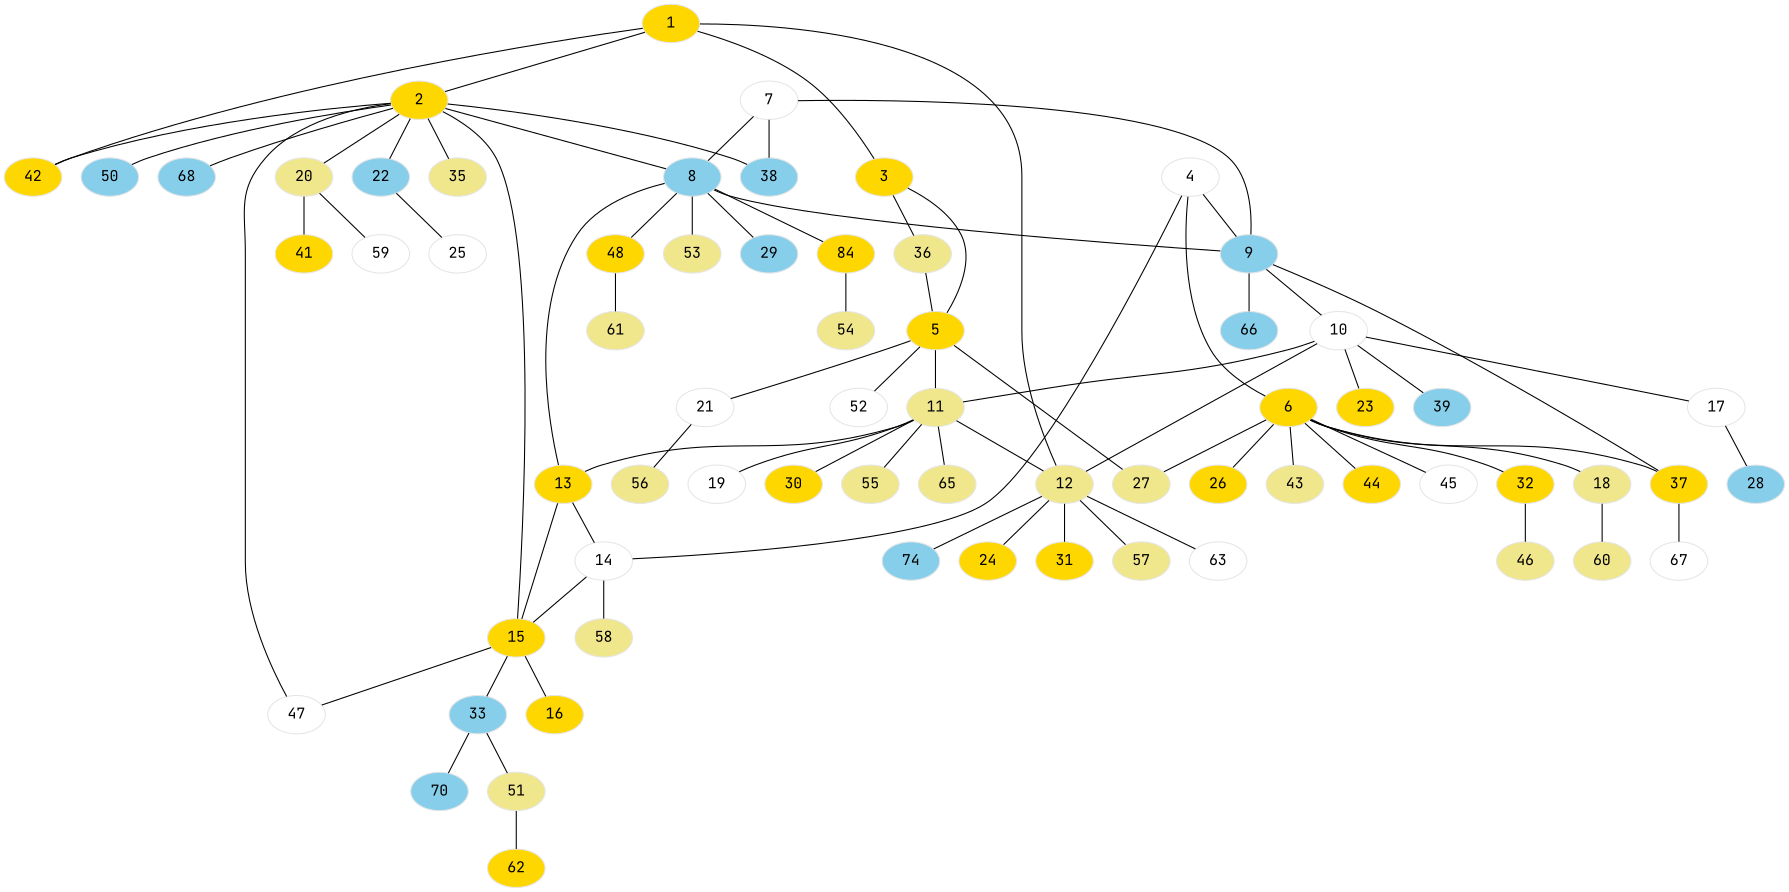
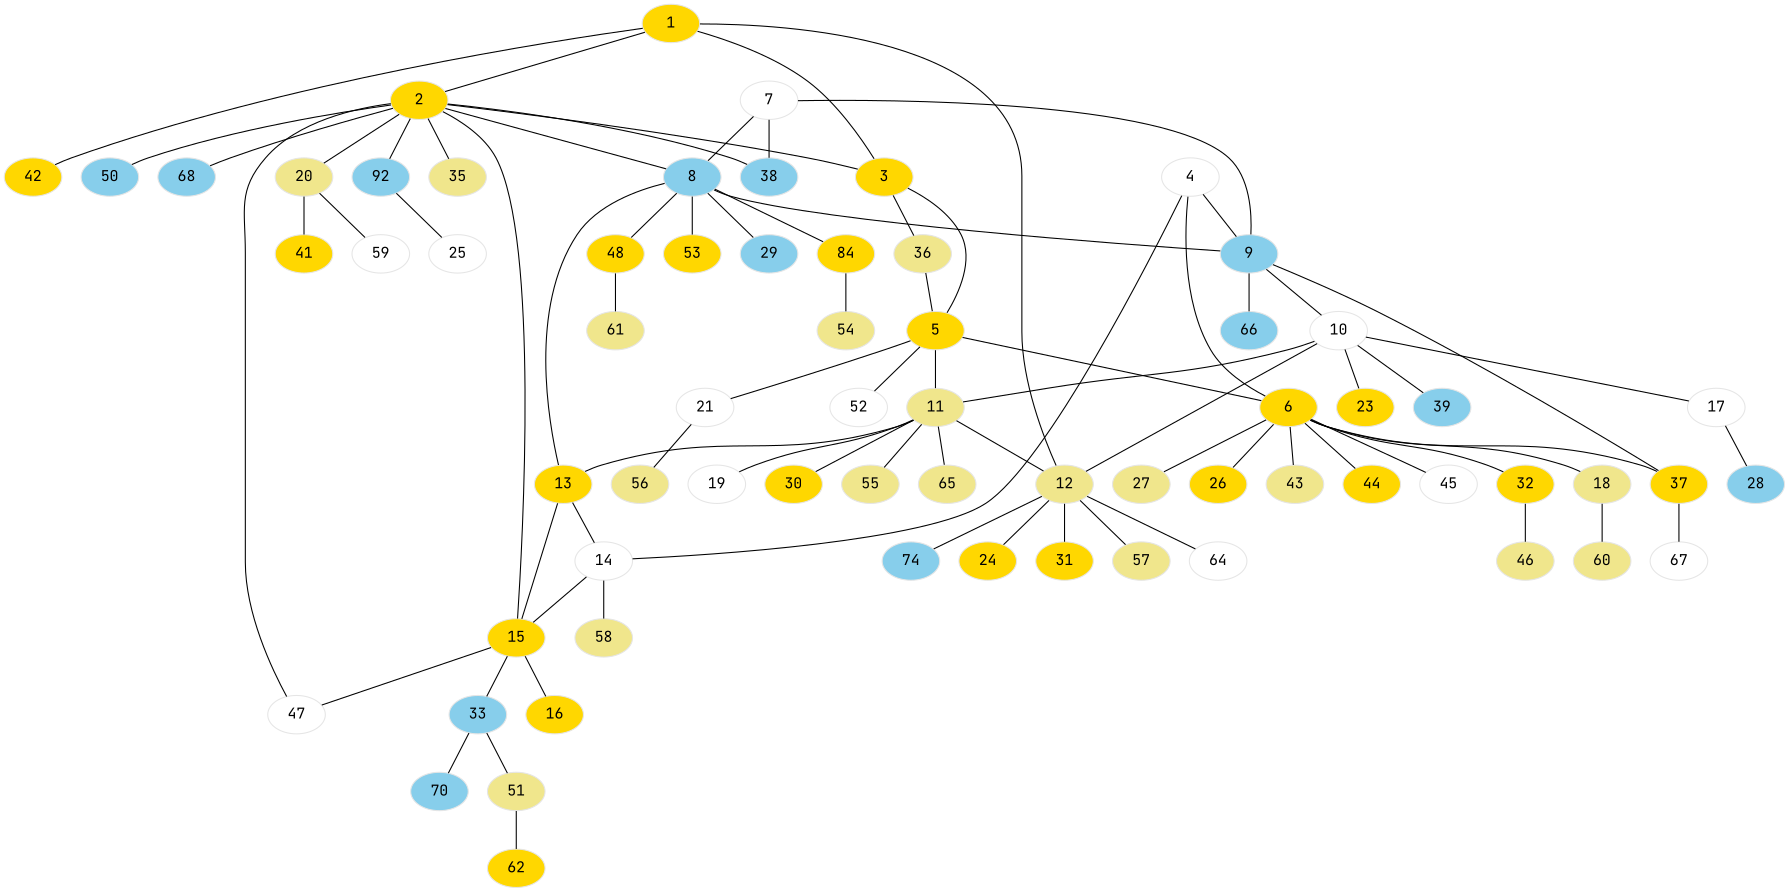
(221, 124) -> (674, 135)
(381, 177) -> (381, 177)
(692, 254) -> (692, 254)
(1043, 411) -> (1112, 369)
(1218, 561) -> (1218, 561)
